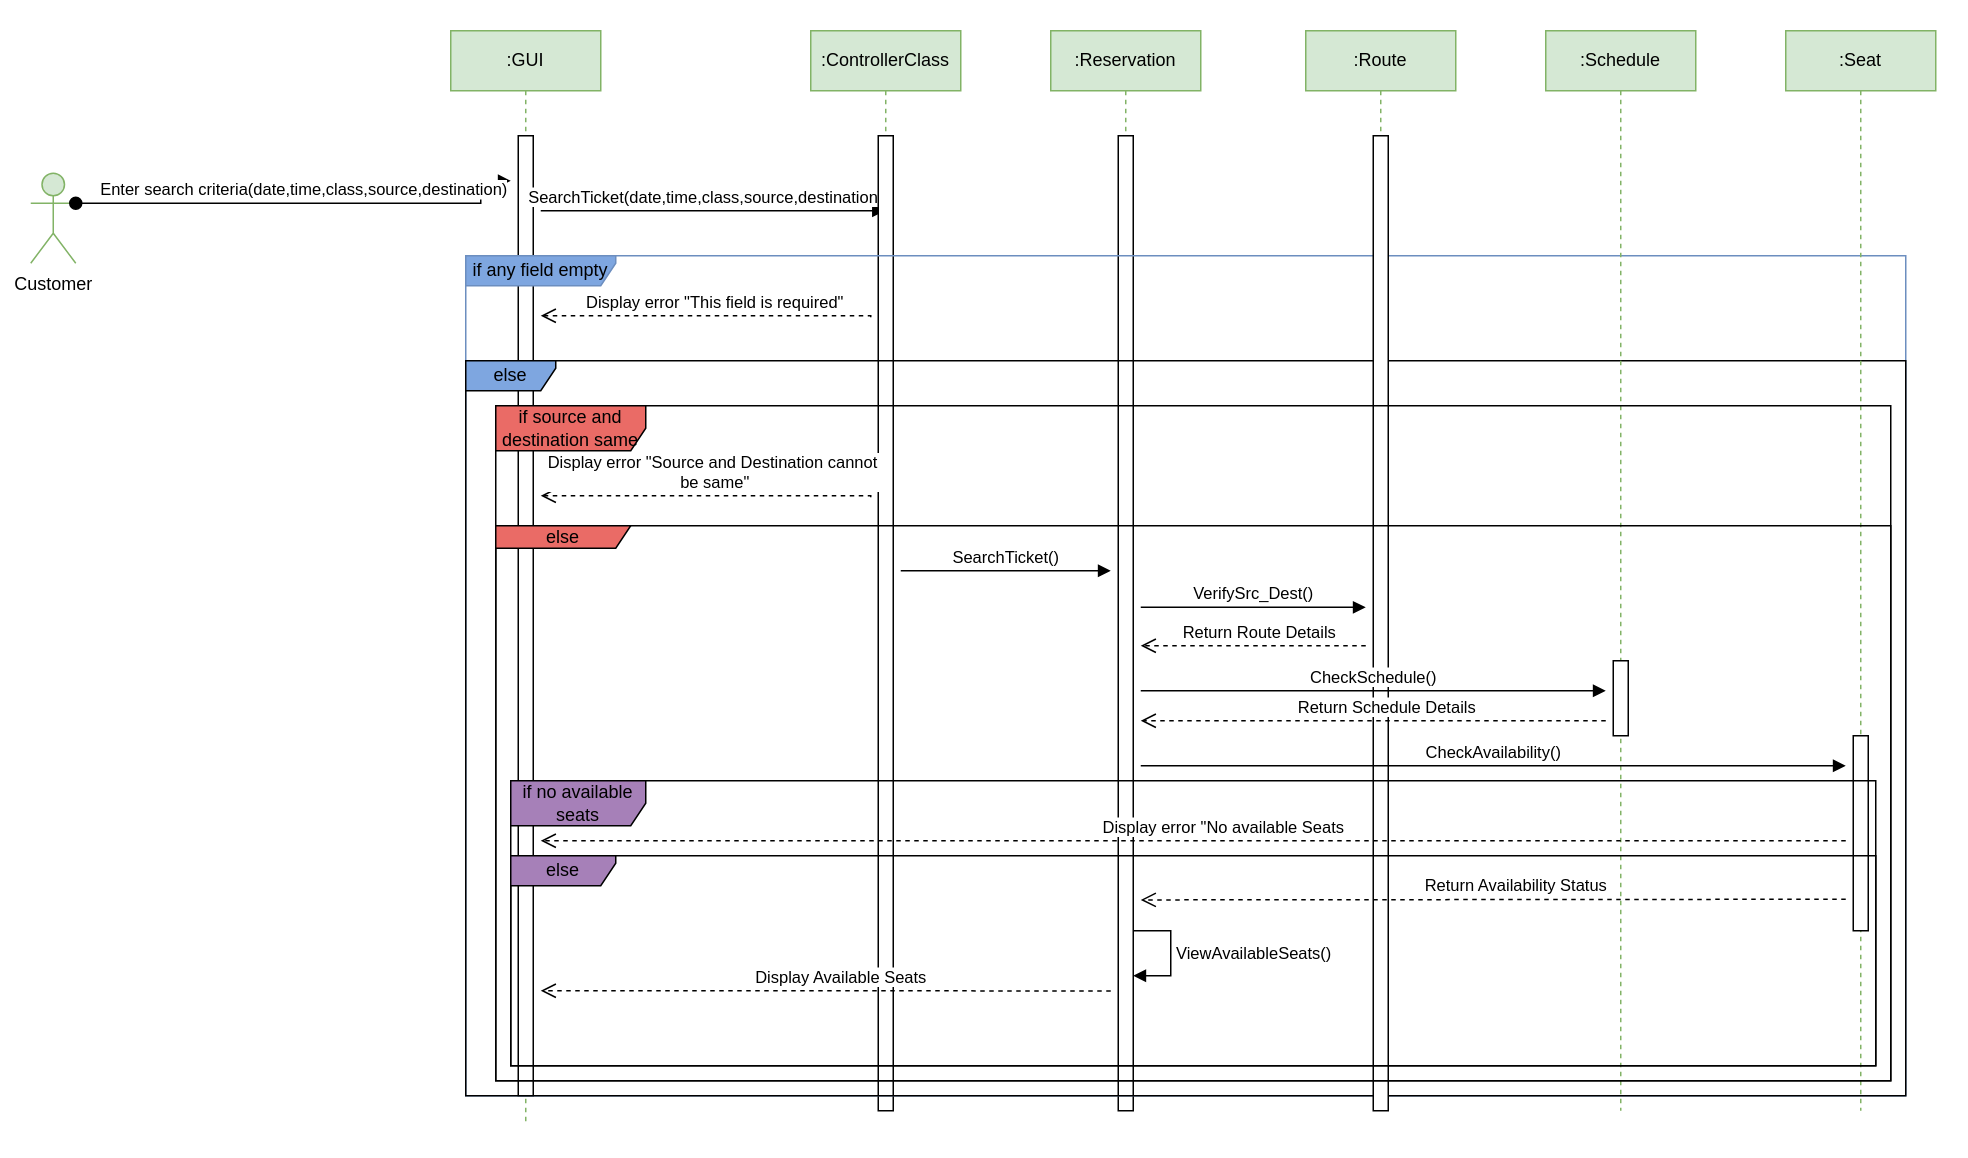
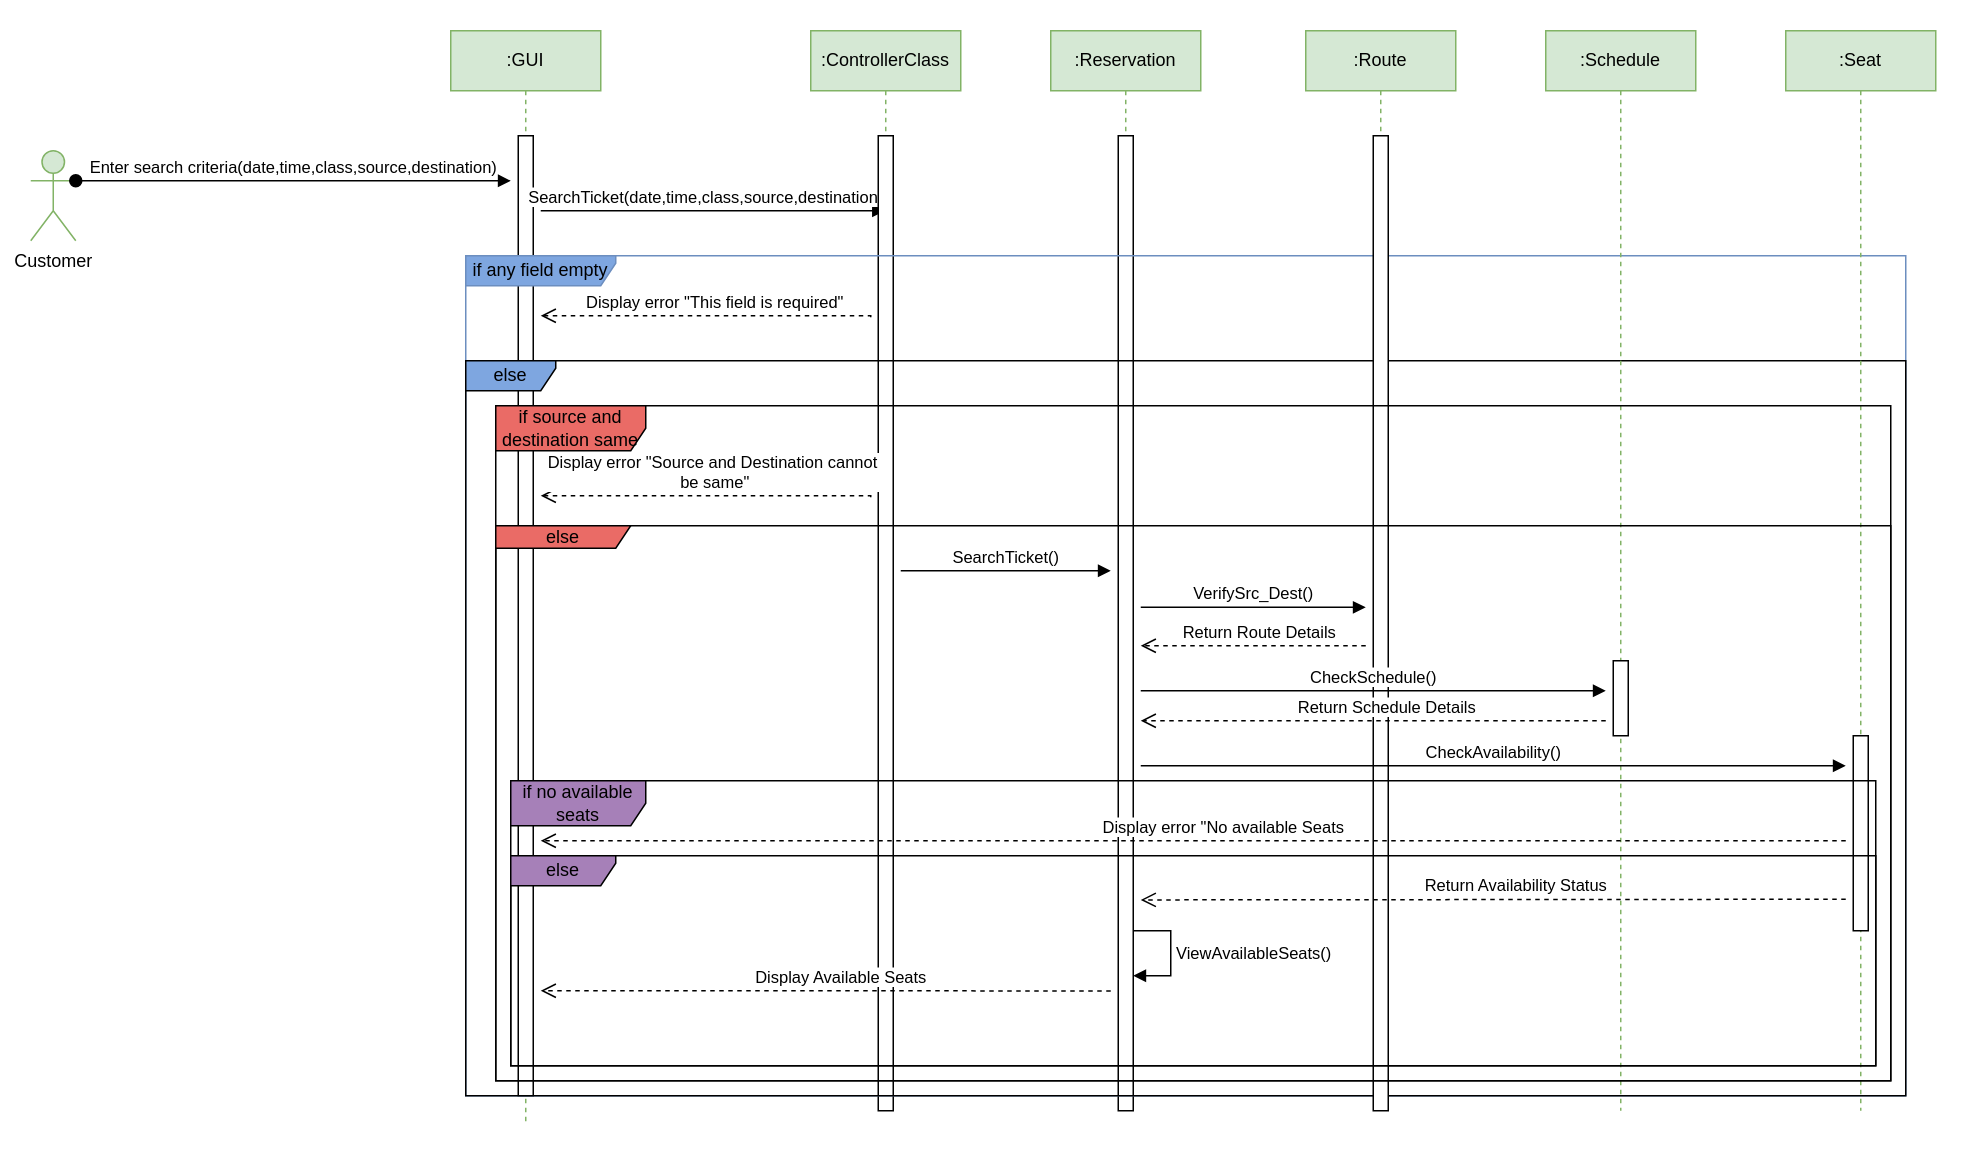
(53, 218) -> (53, 196)
